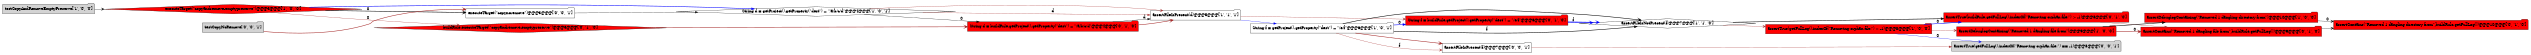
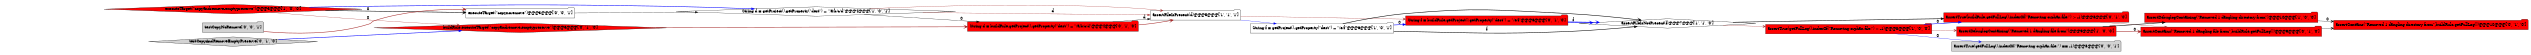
(49, 9) -> none
none -> (233, 42)
(1487, 48) -> none
